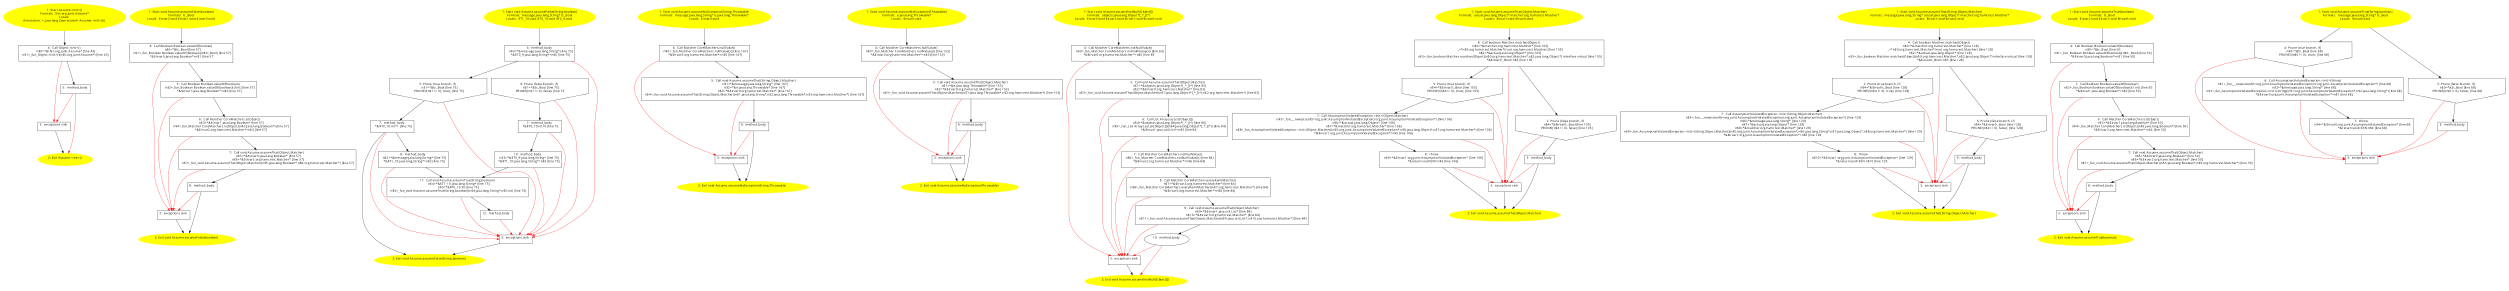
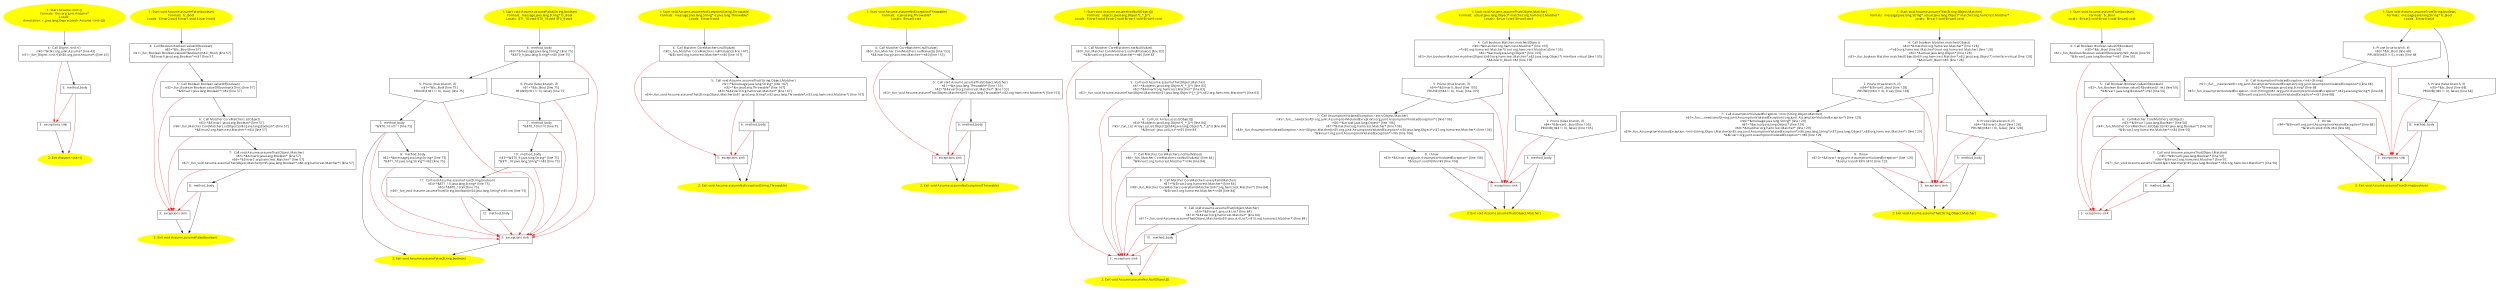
none -> (2392, 187)
(1167, 239) -> (1160, 239)
(2086, 239) -> none
